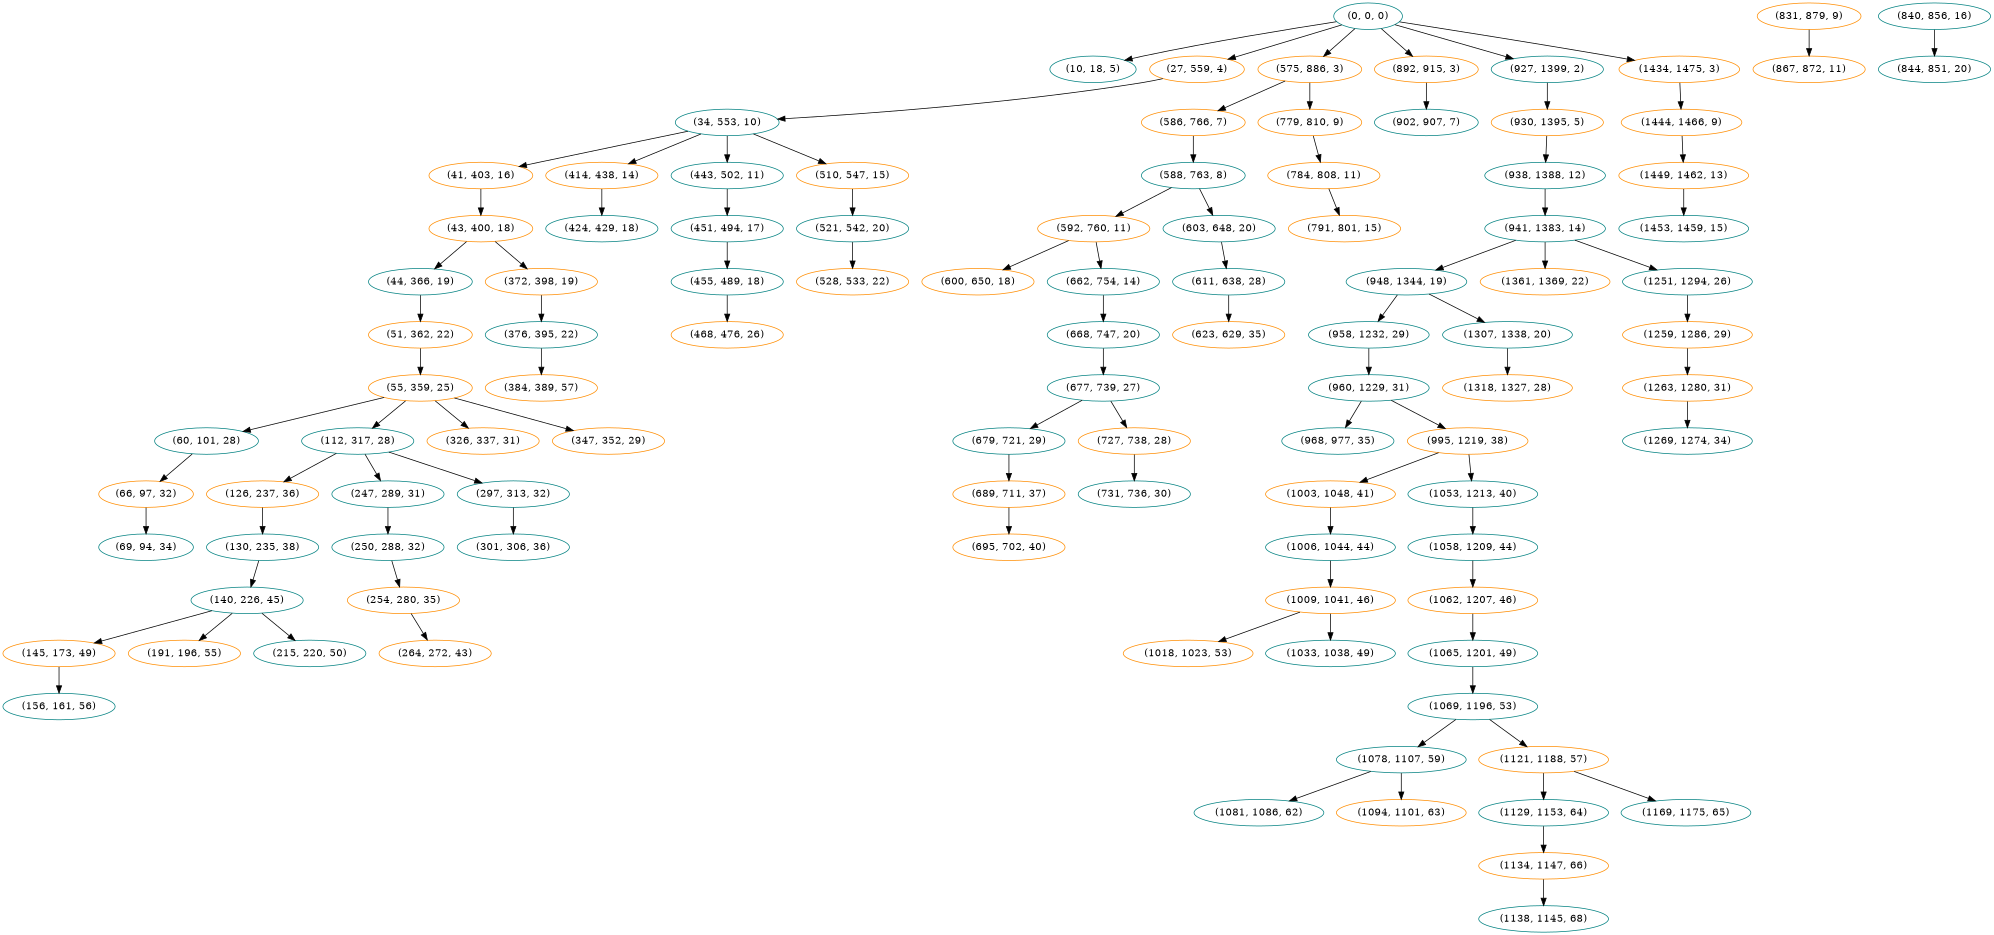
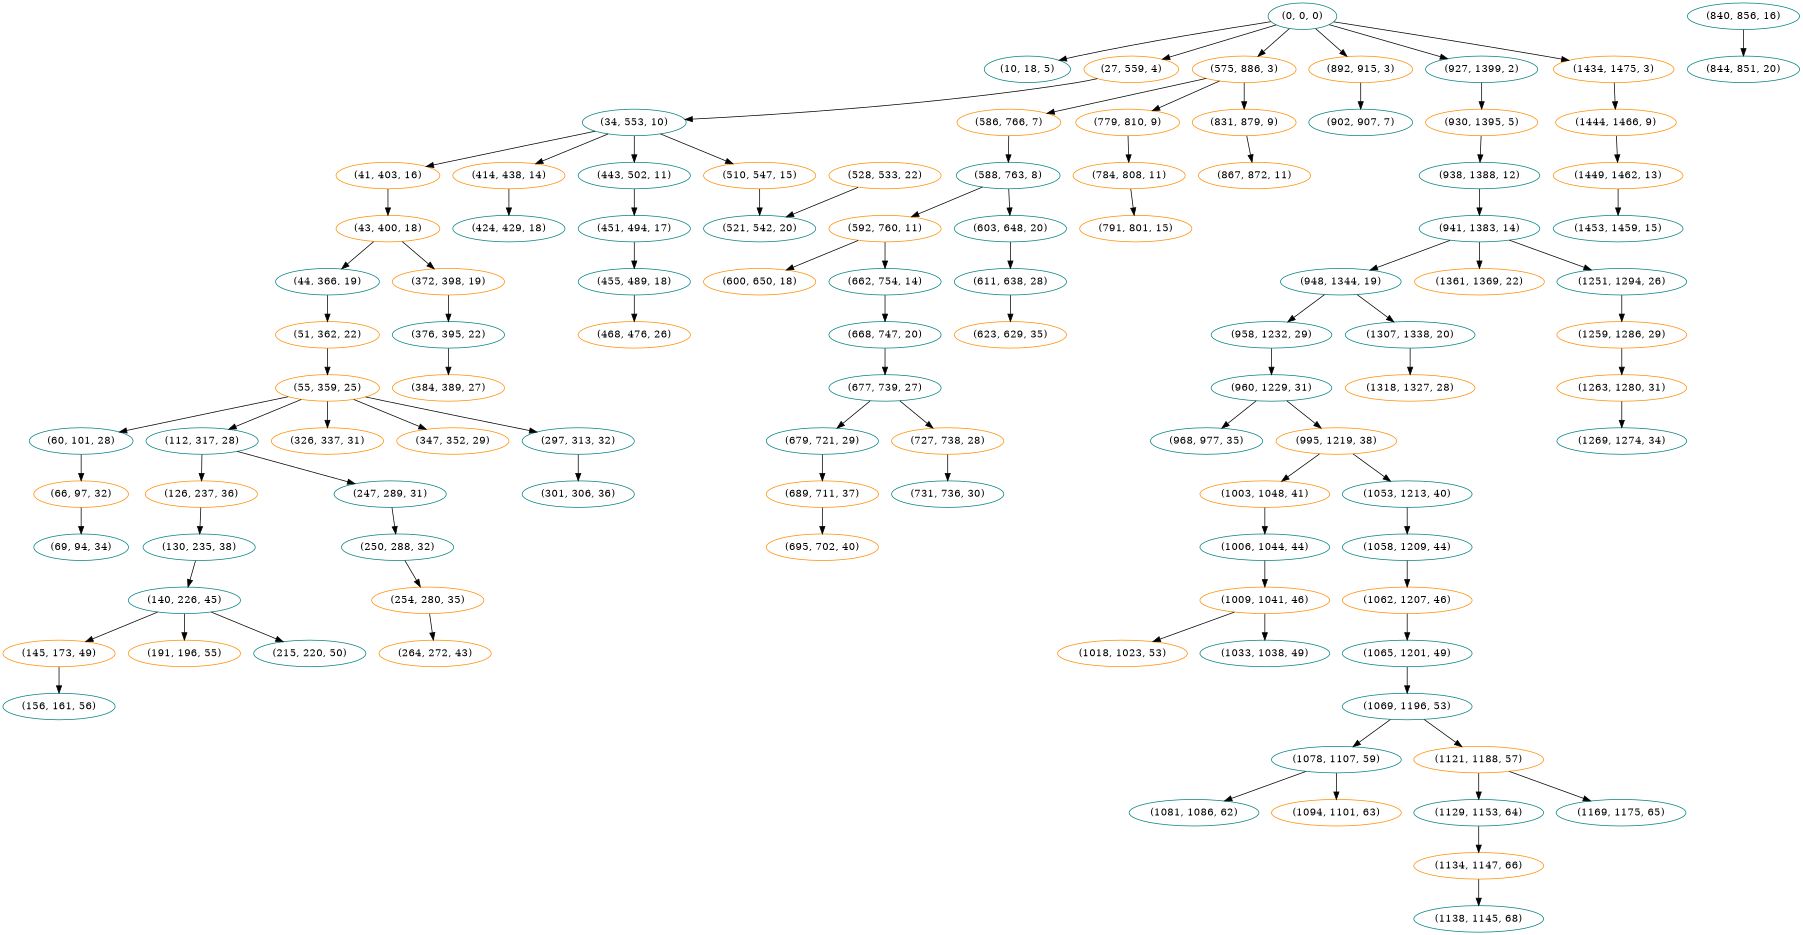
none -> (1244, 92)
(853, 252) -> (826, 201)
(541, 388) -> (448, 388)
(432, 466) -> (448, 414)
